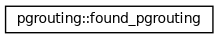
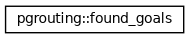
(109, 19) -> (95, 19)
